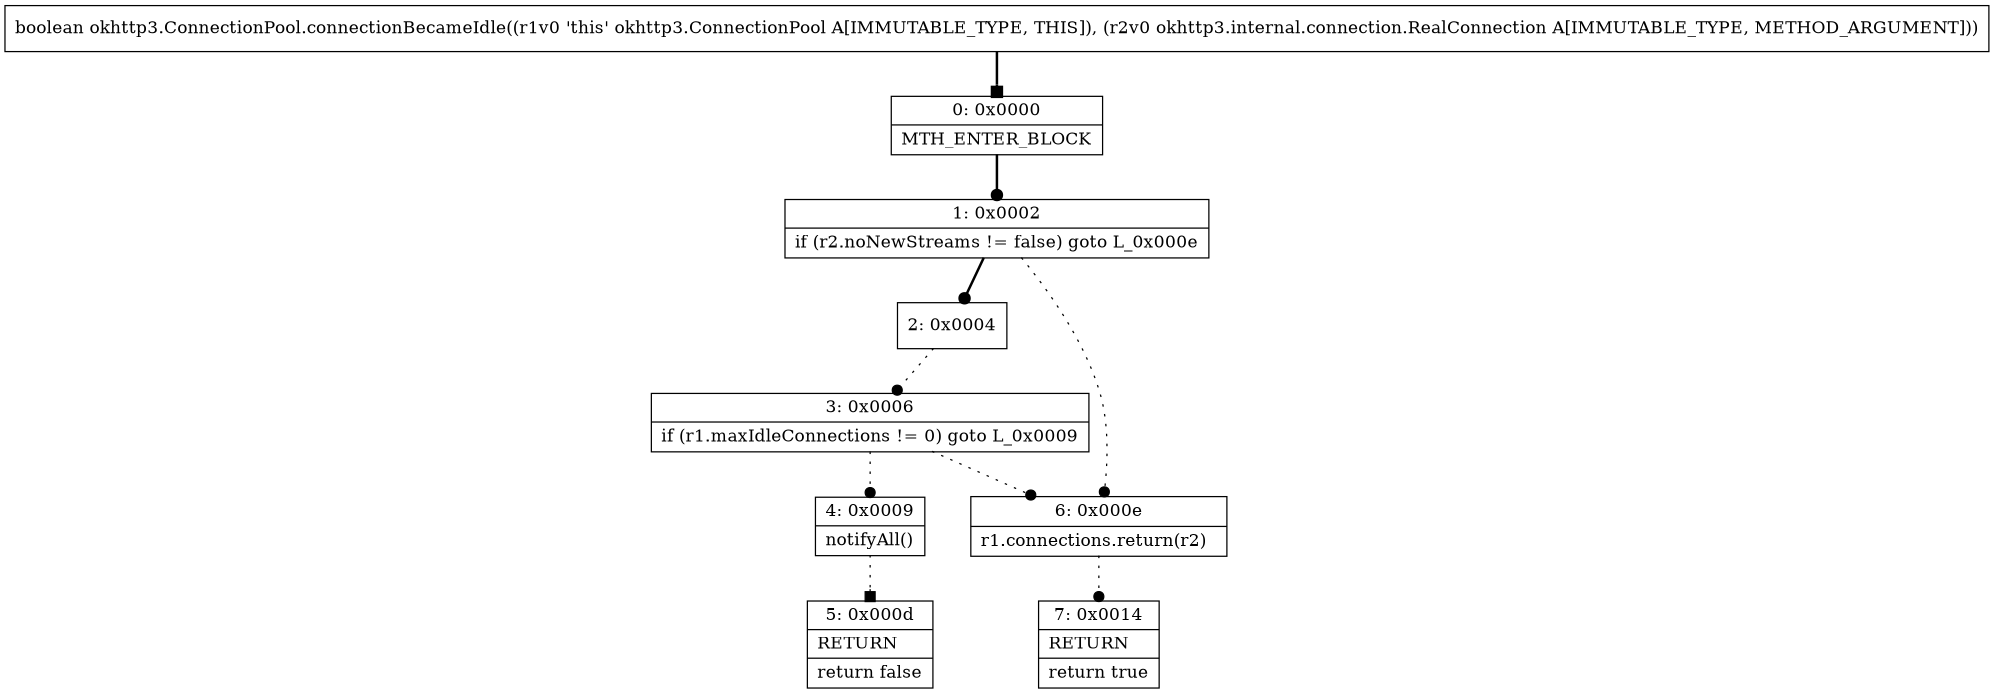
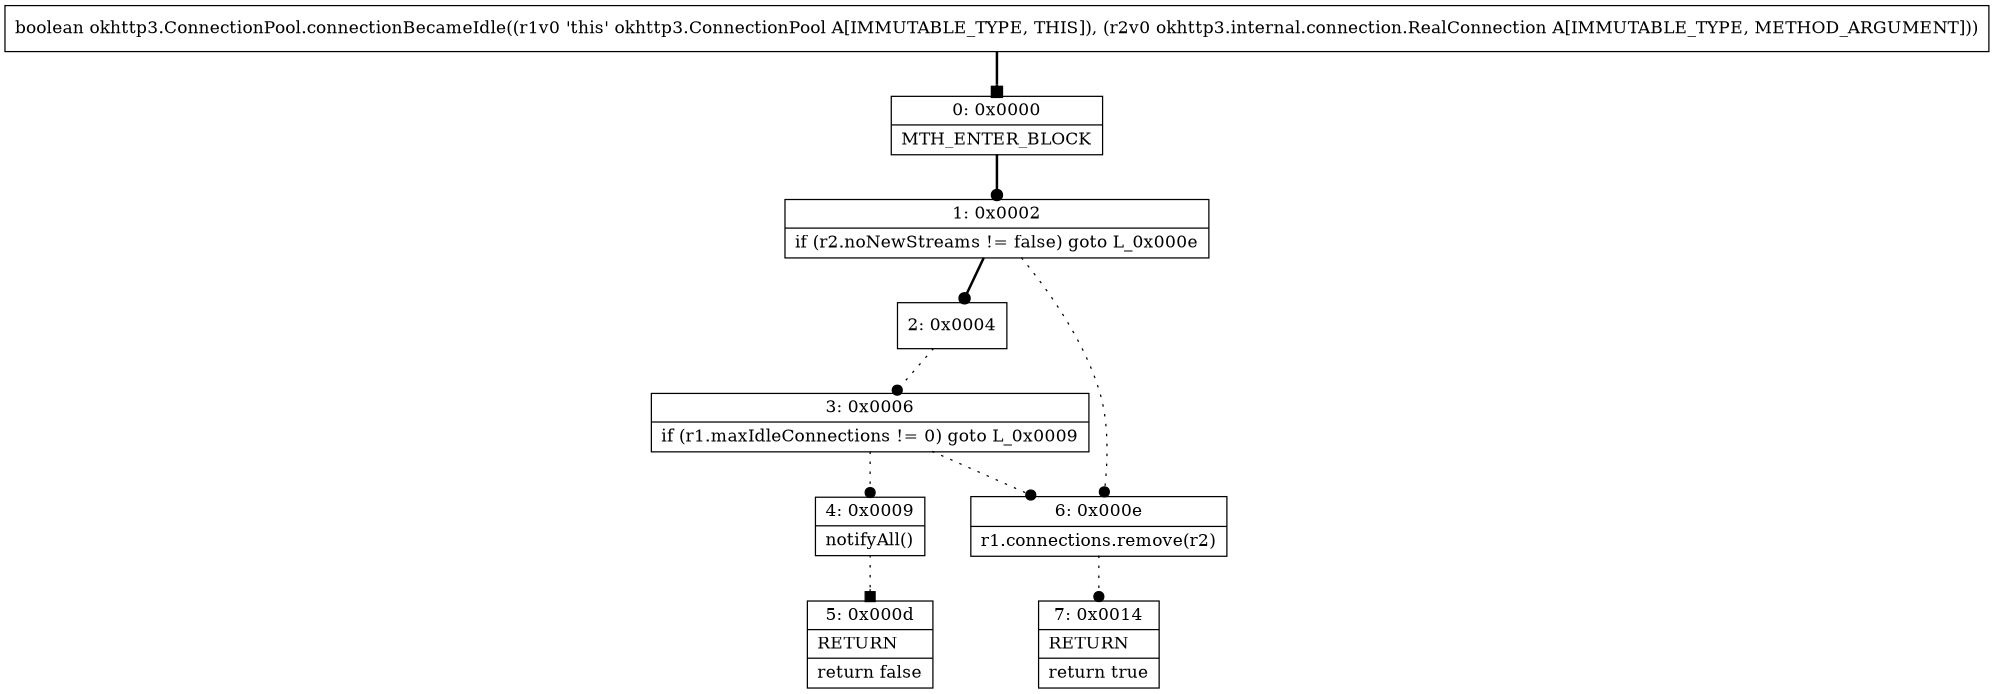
(1094, 541) -> (1099, 541)
